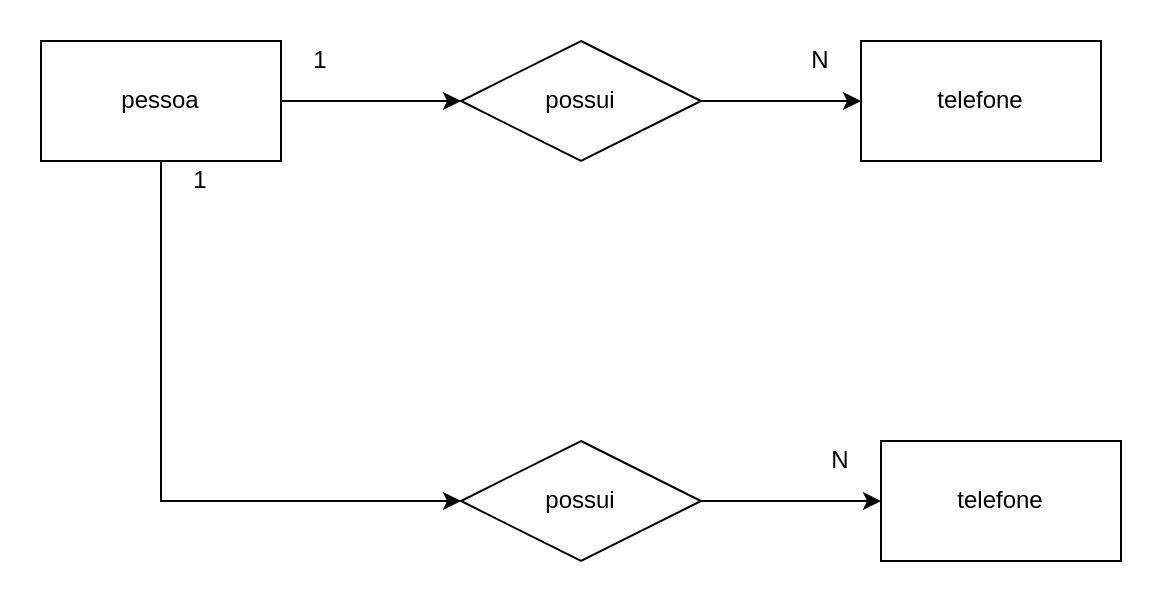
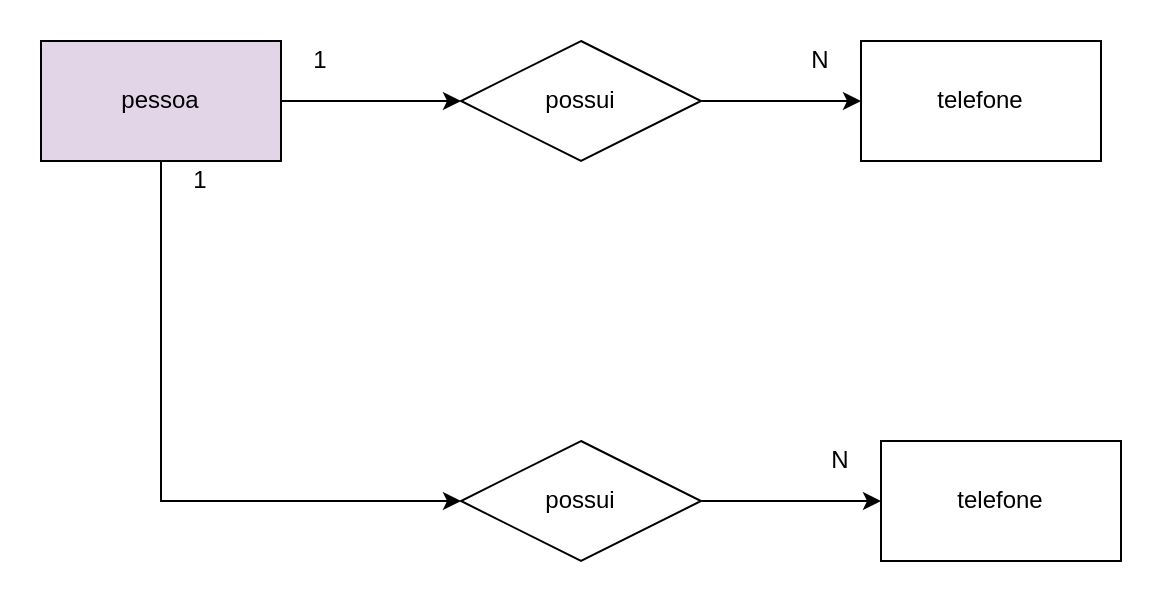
(161, 101) -> (161, 101)
